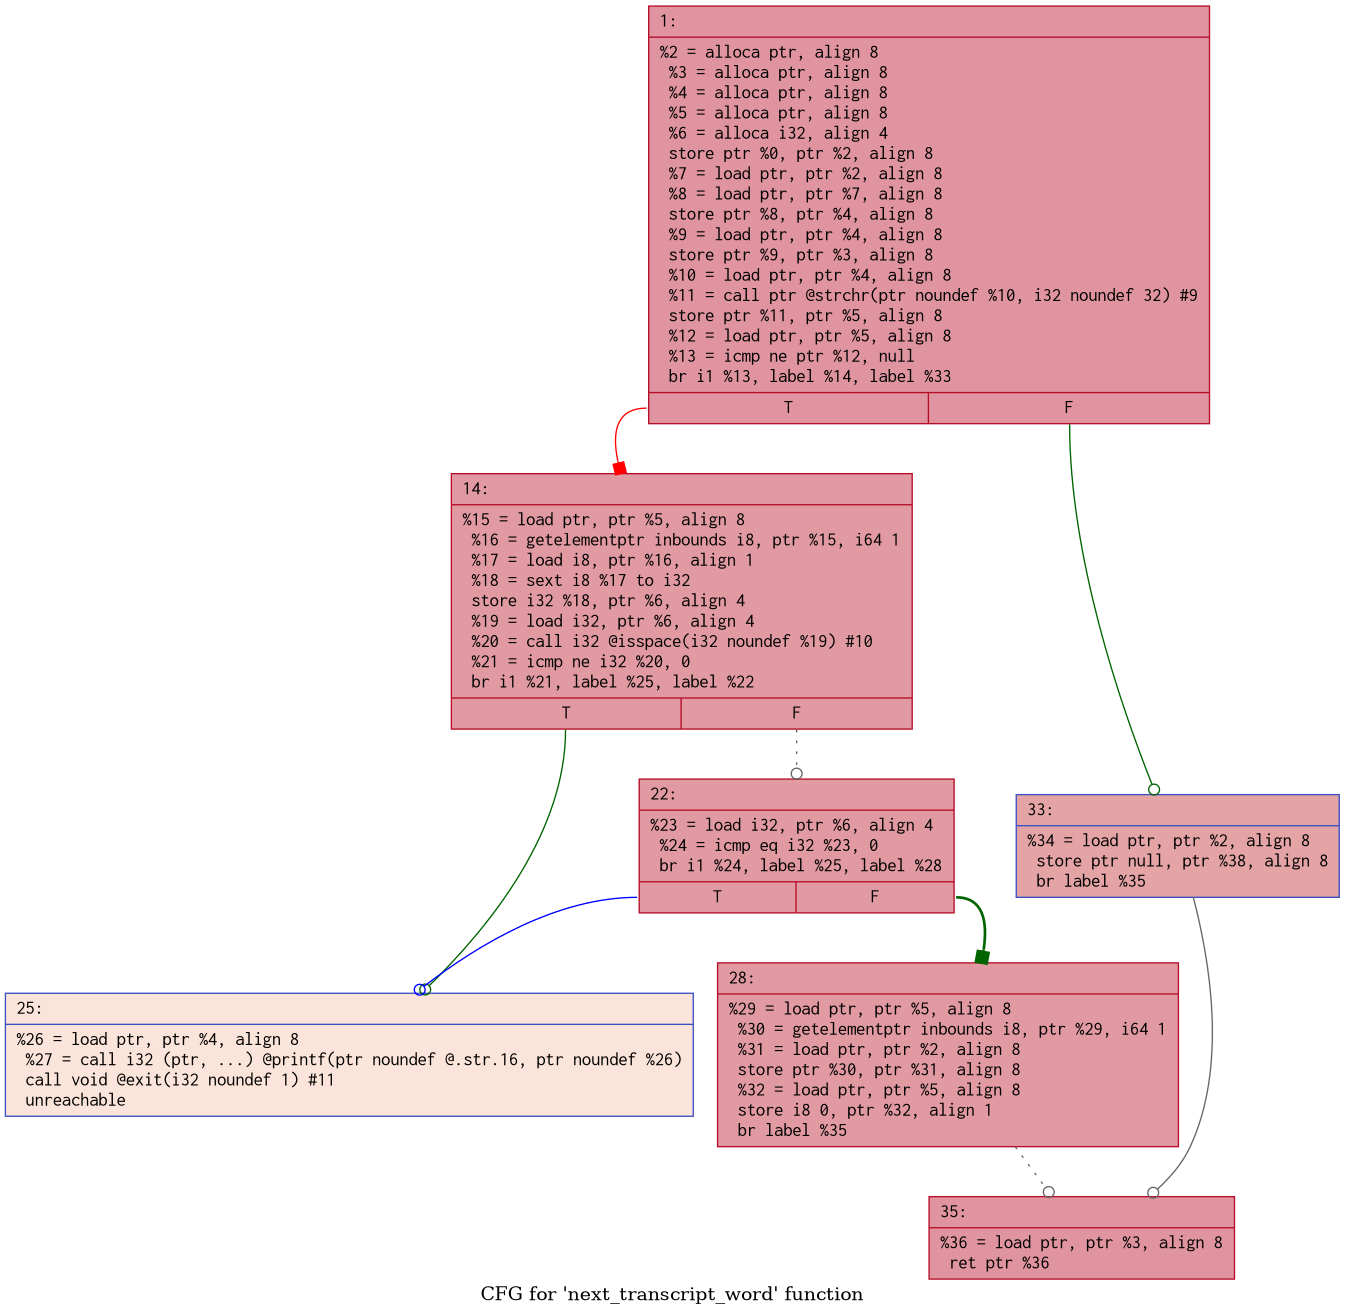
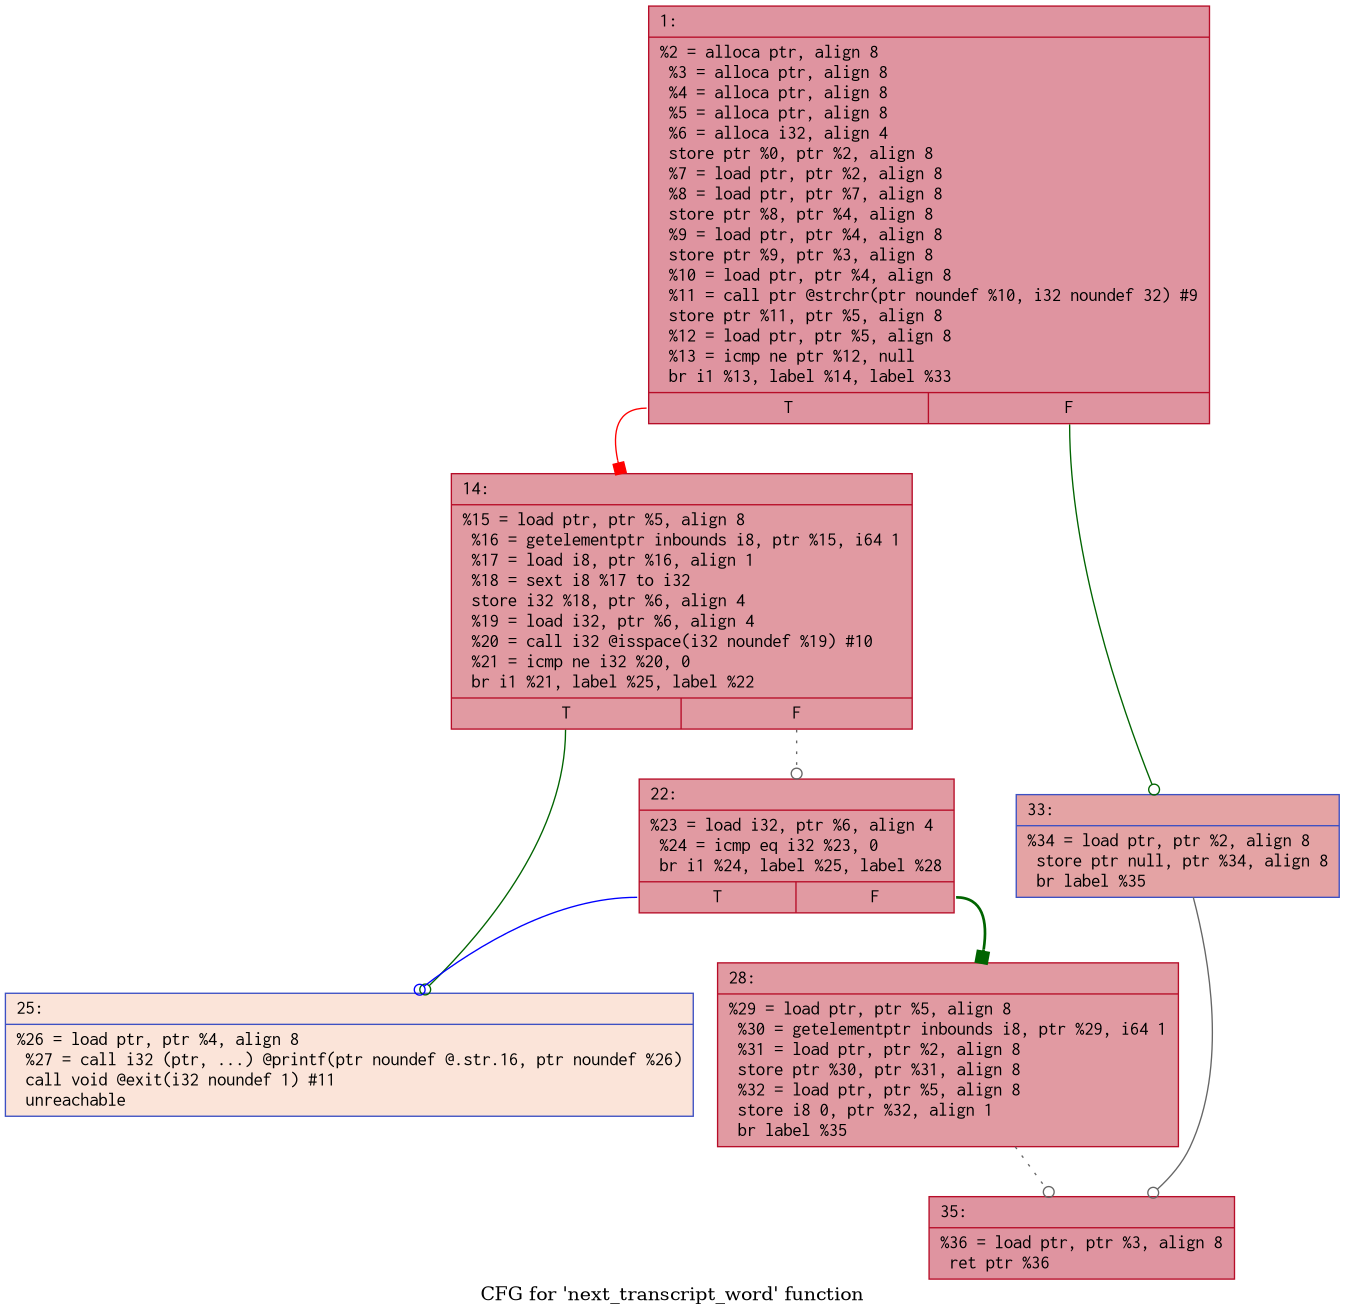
(1178, 861) -> (1178, 861)
